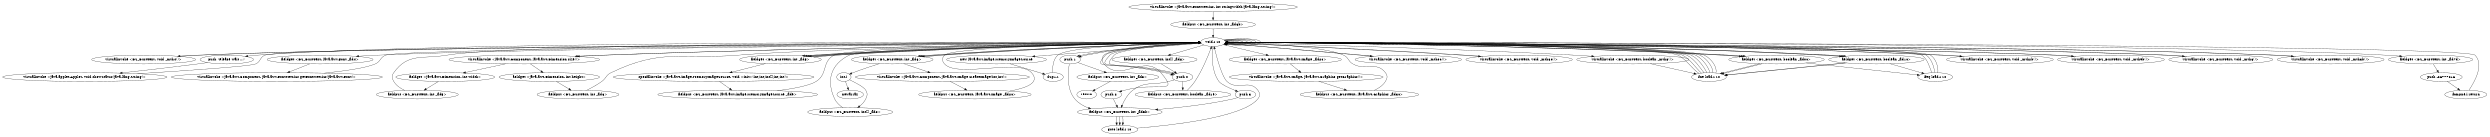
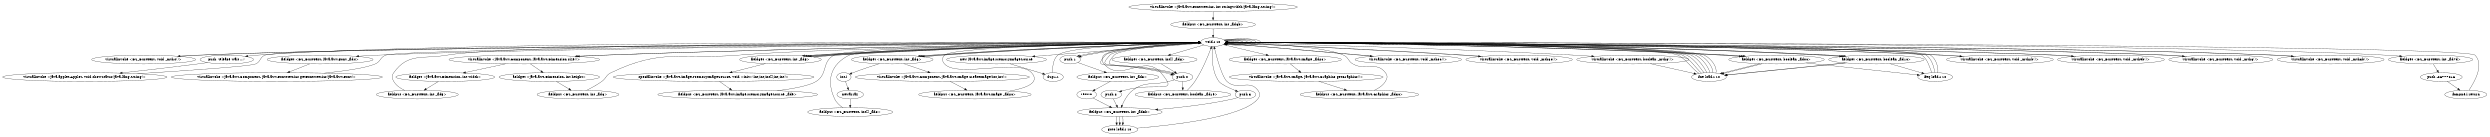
(866, 90) -> (850, 102)
(1070, 90) -> (1101, 102)
